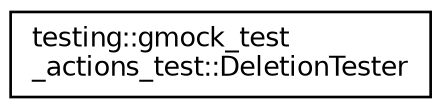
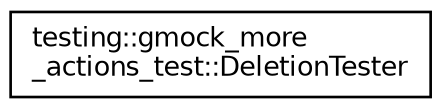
(221, 54) -> (221, 54)
